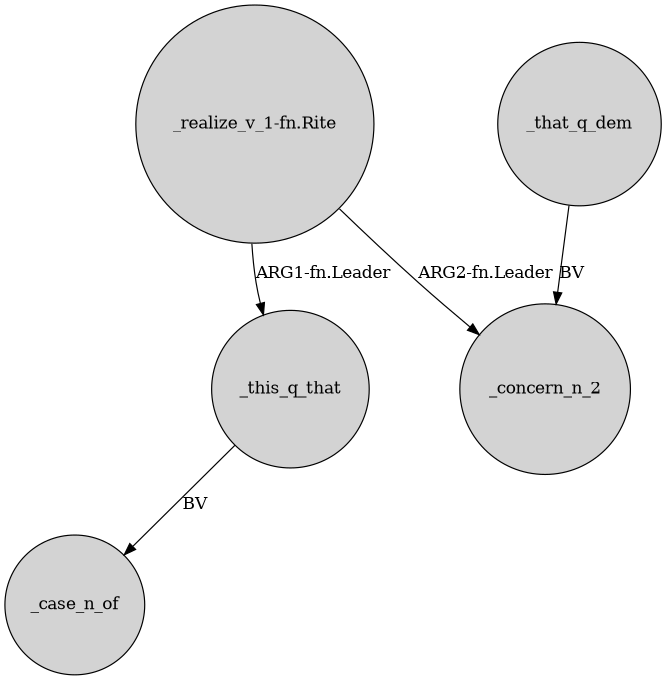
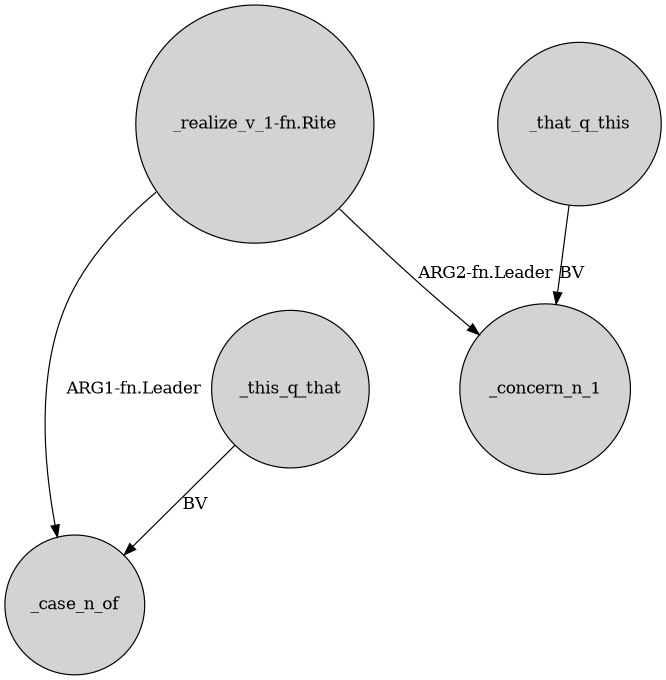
(579, 124) -> (579, 124)
(255, 274) -> (54, 342)
(545, 389) -> (545, 389)
